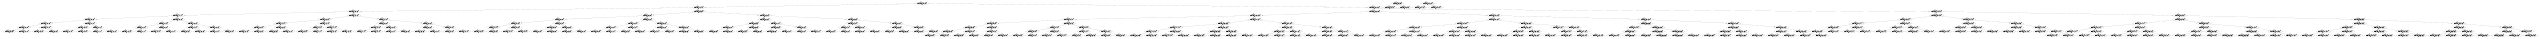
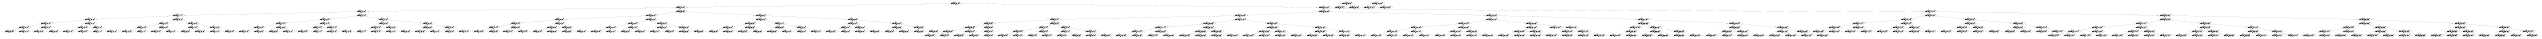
(1003, 36) -> none
none -> (1312, 36)
